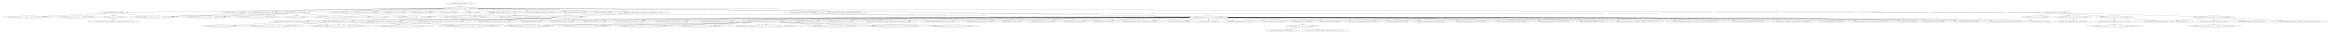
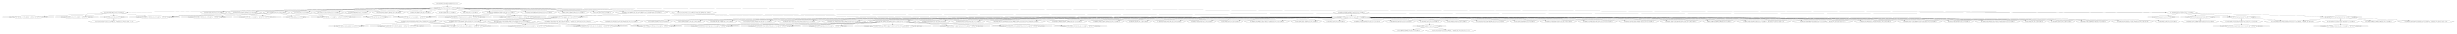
none -> (389, 13)
